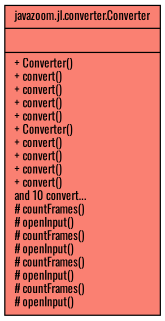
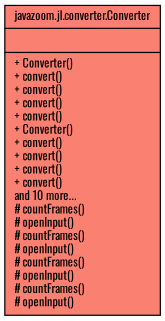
(51, 197) -> (46, 197)
